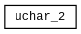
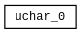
(40, 17) -> (40, 17)
